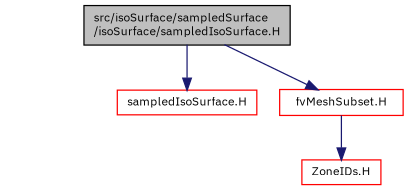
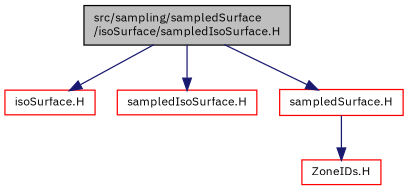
(187, 25) -> (187, 25)
none -> (50, 102)
(341, 102) -> (341, 102)
